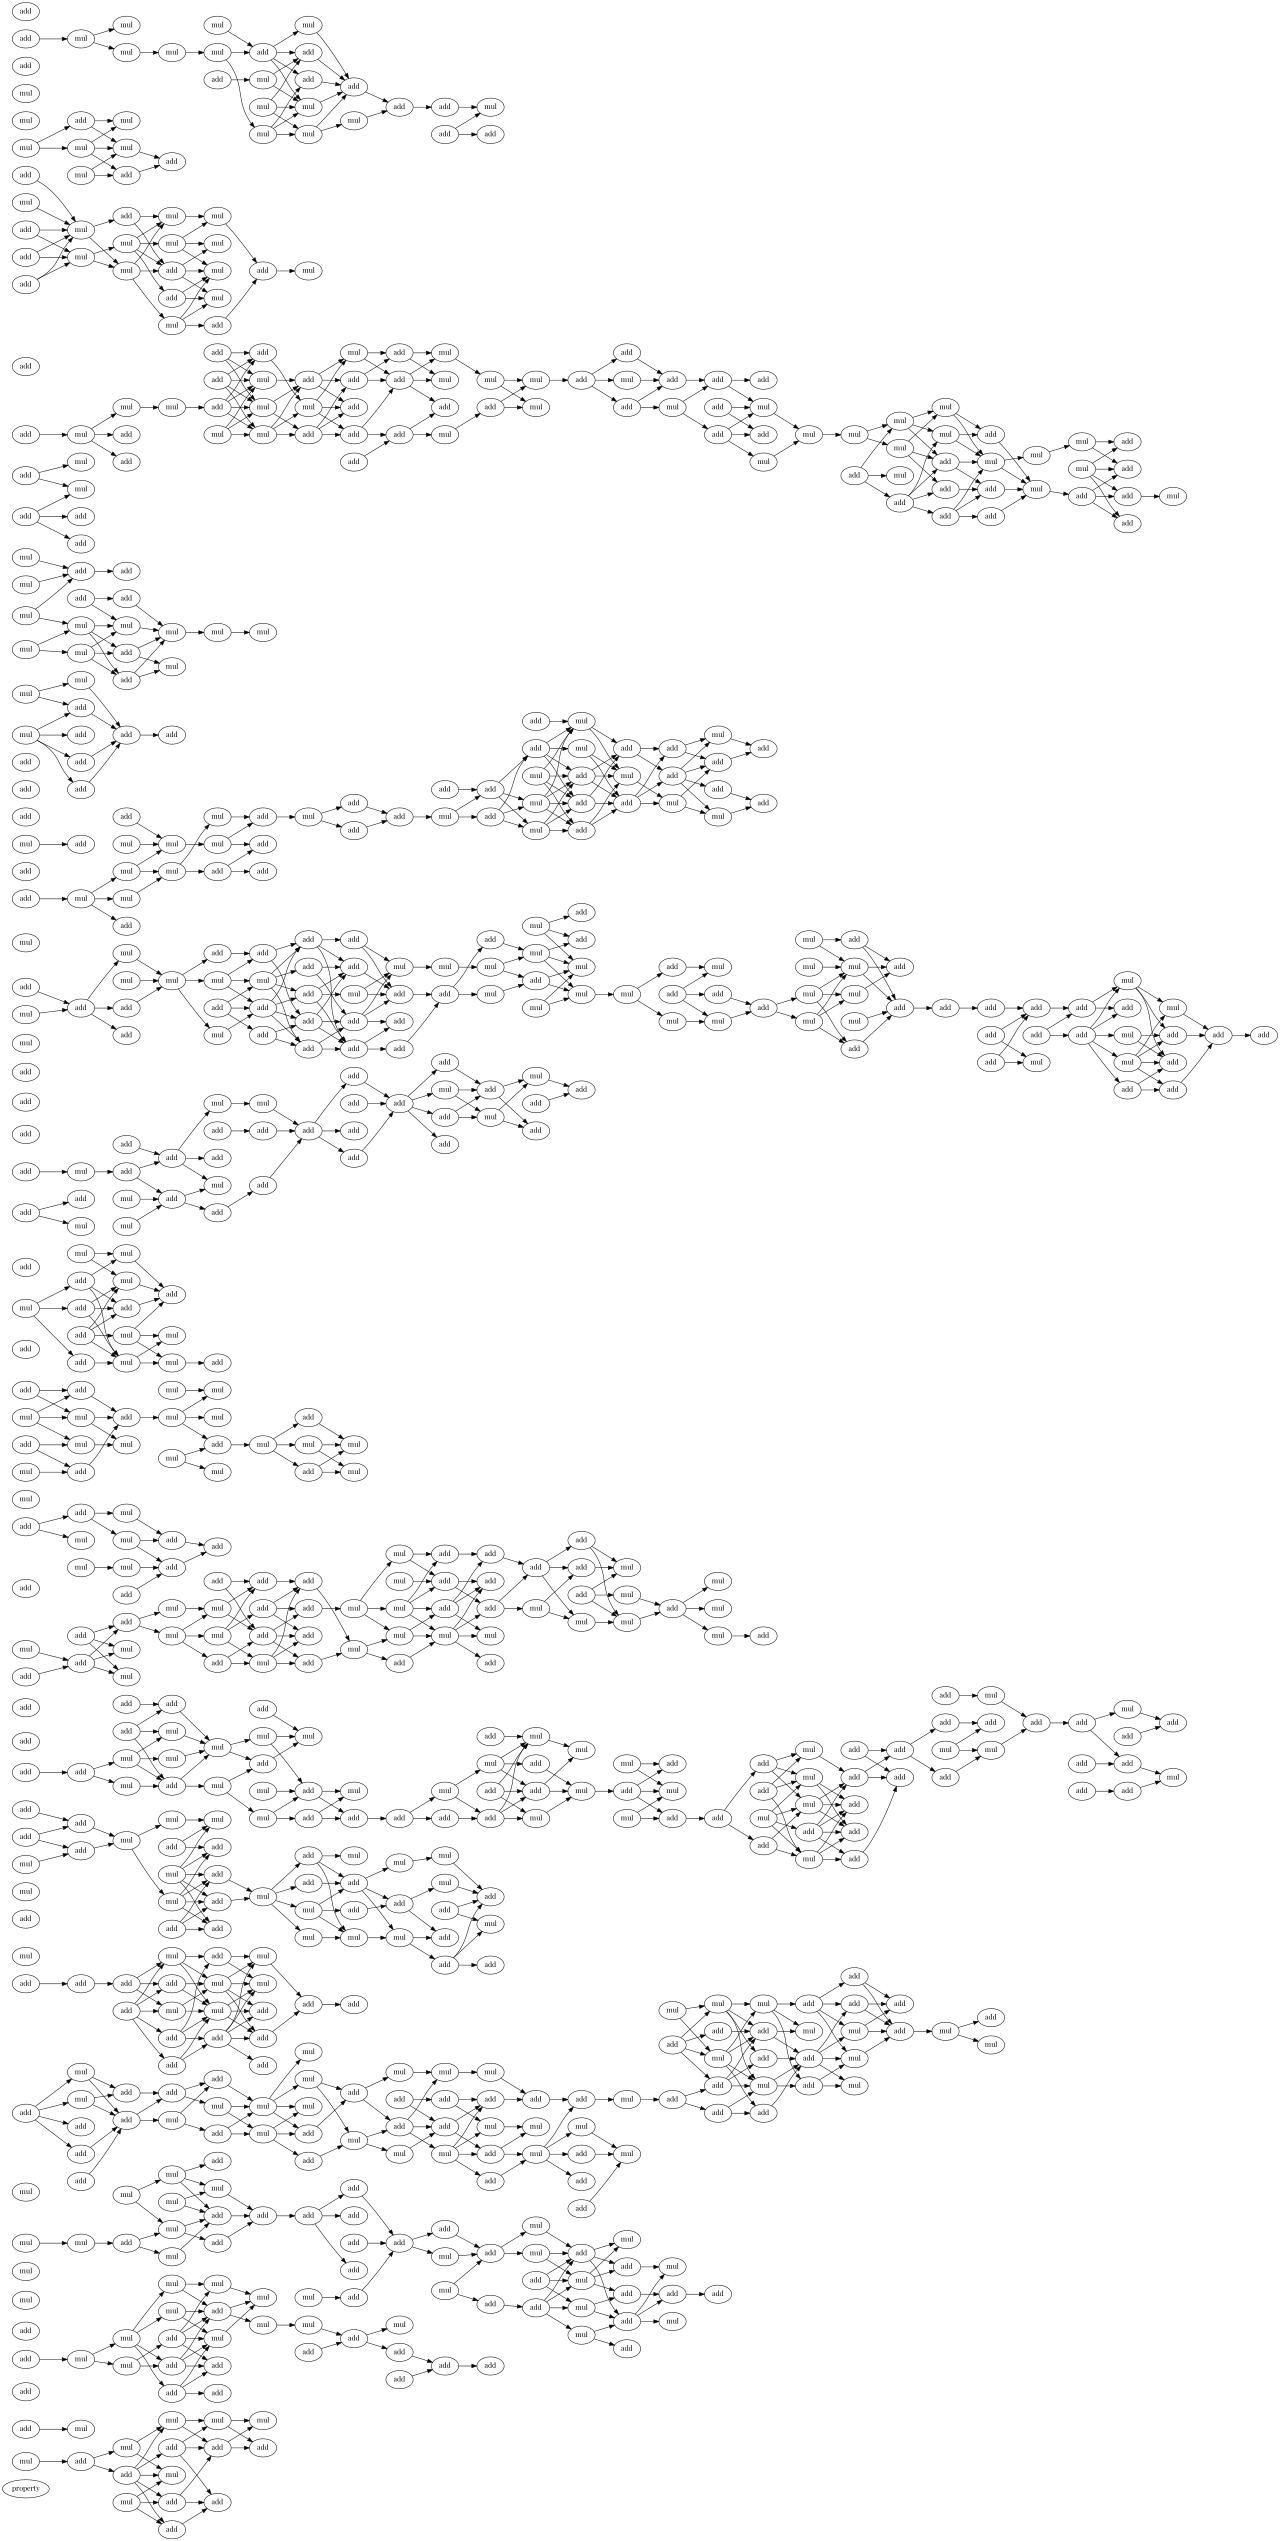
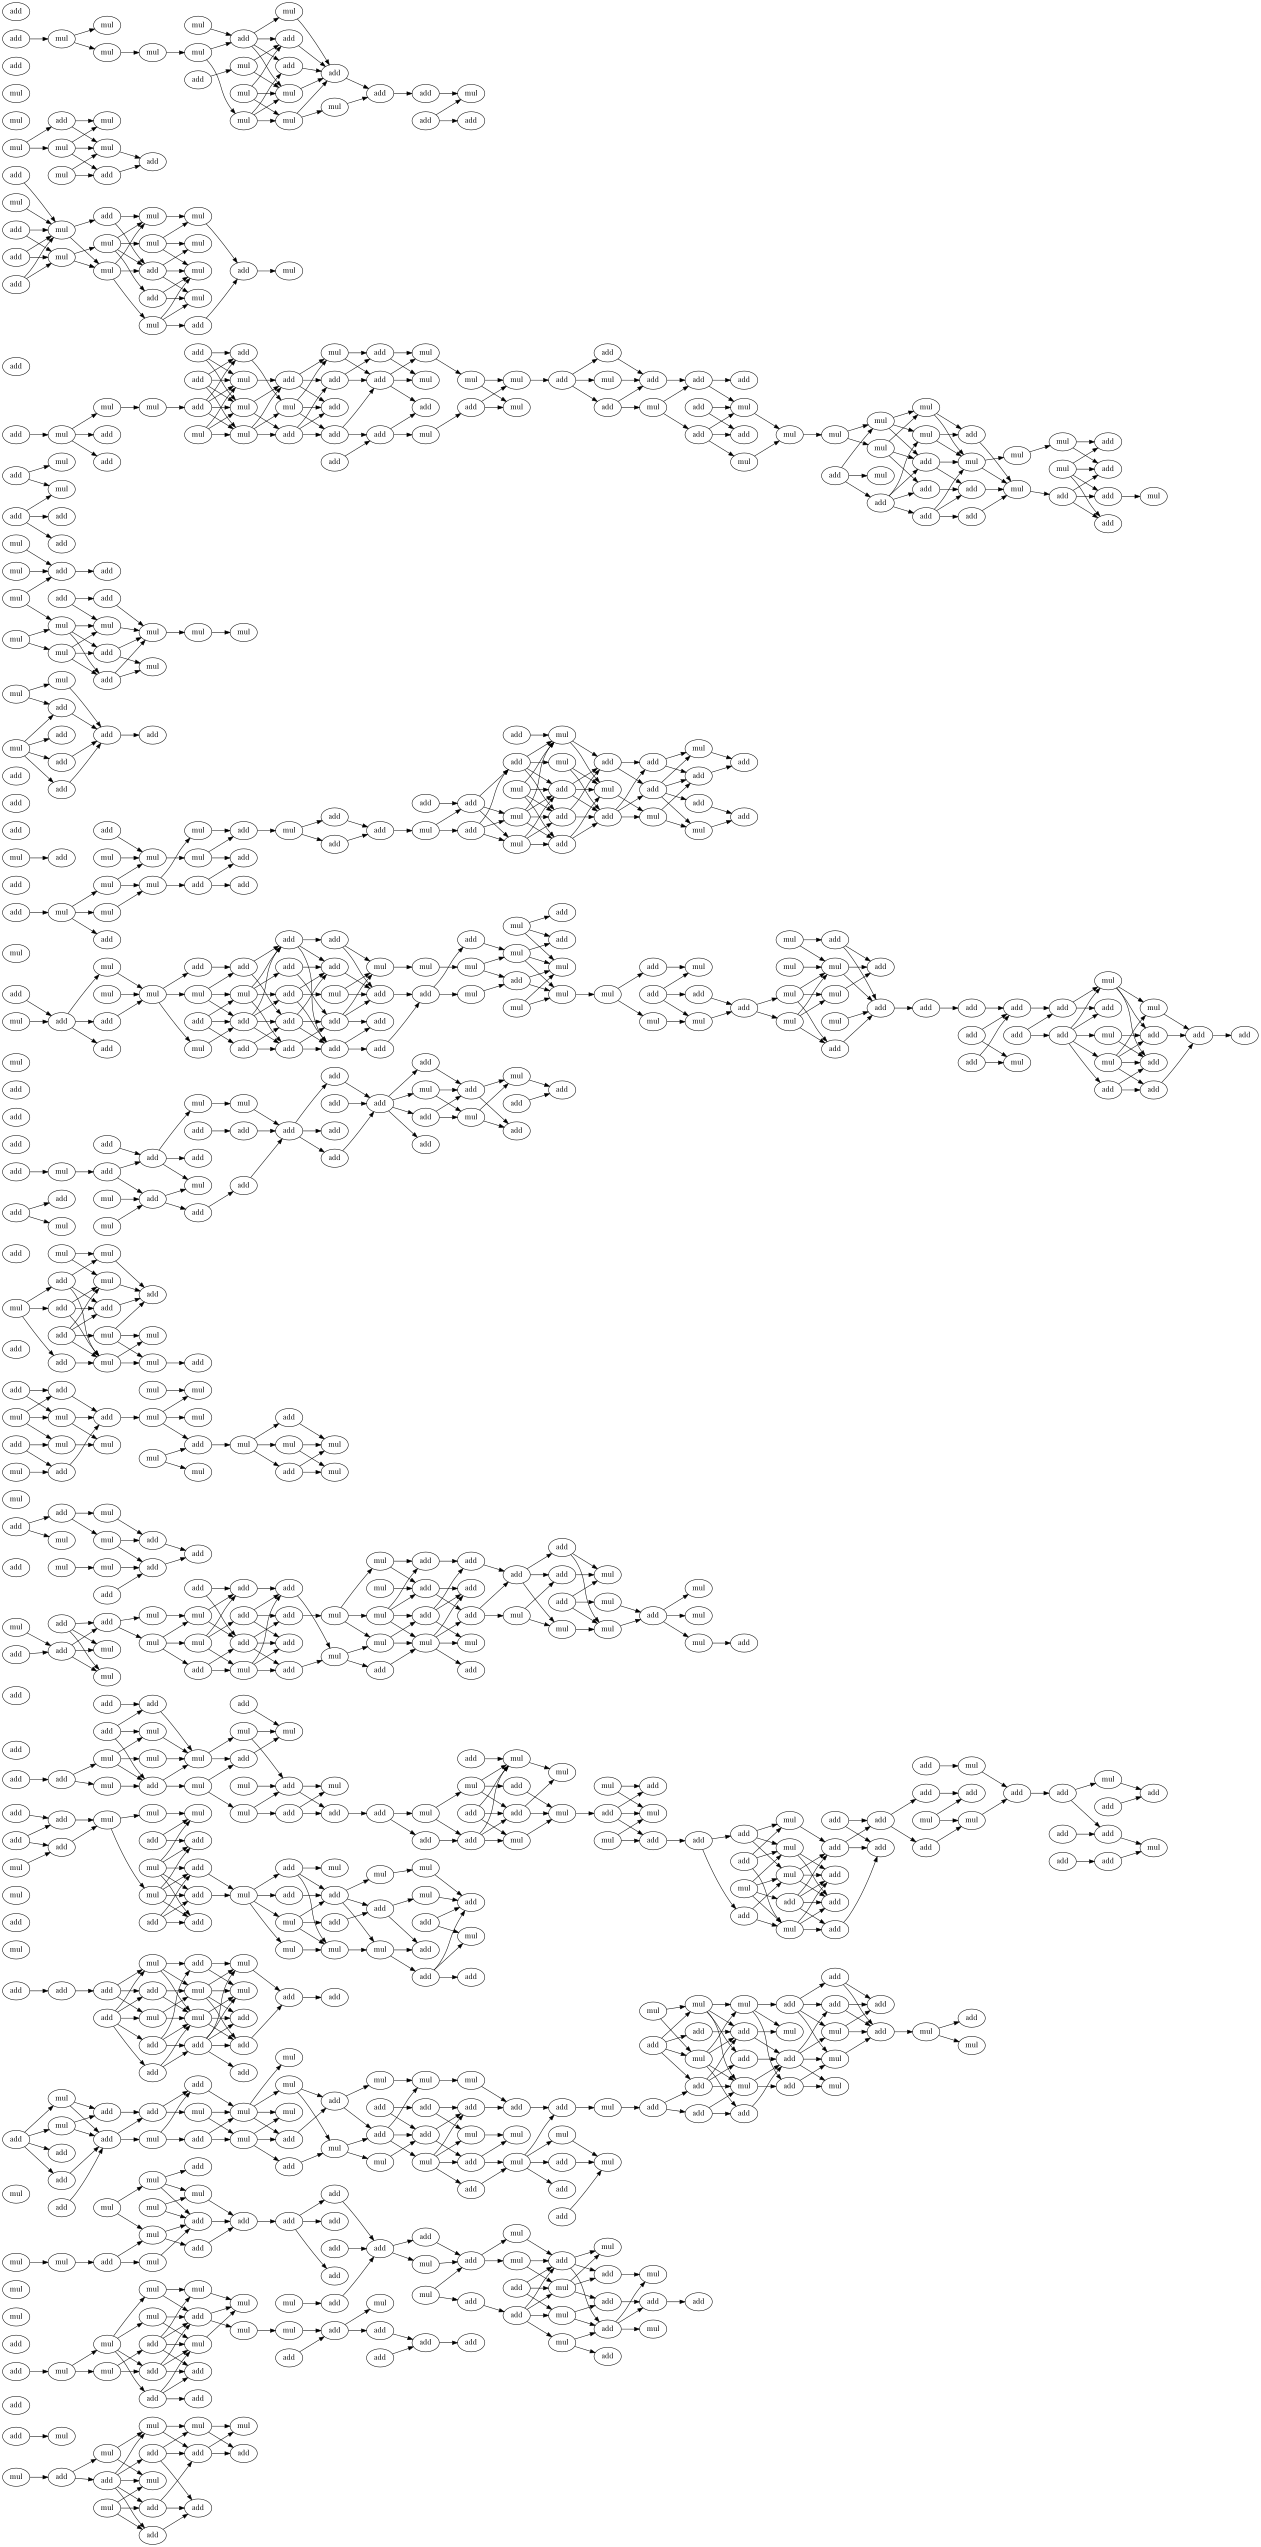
(26, 2489) -> none
